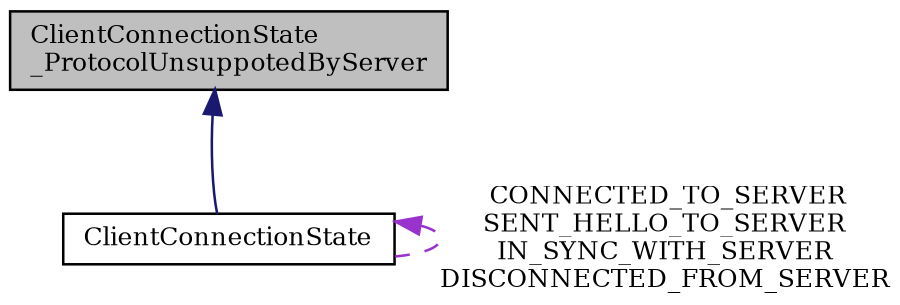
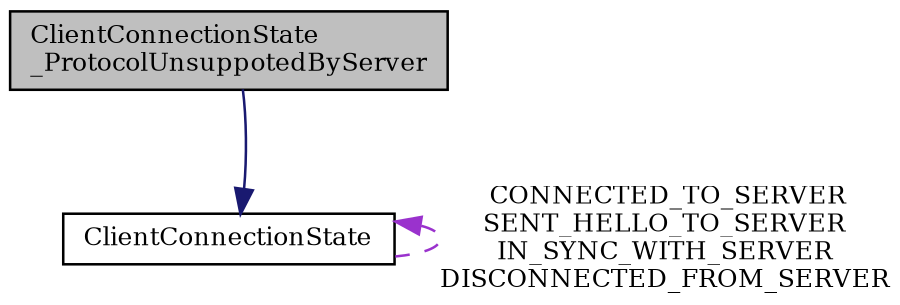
(212, 165) -> (246, 139)
